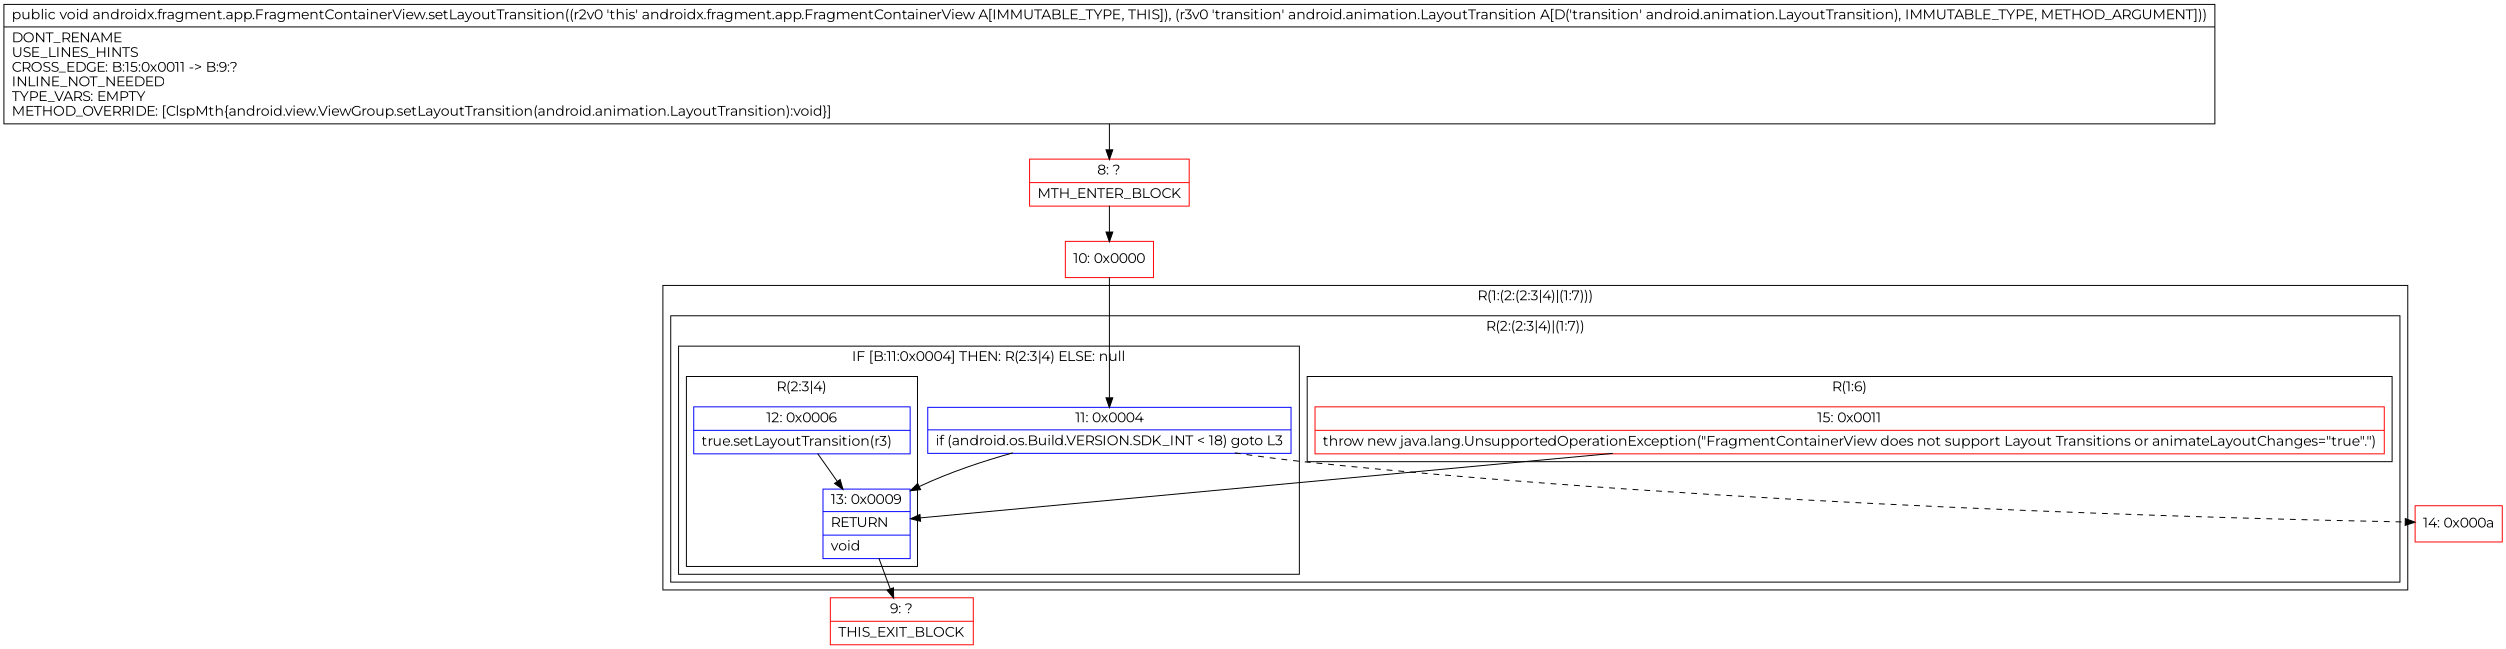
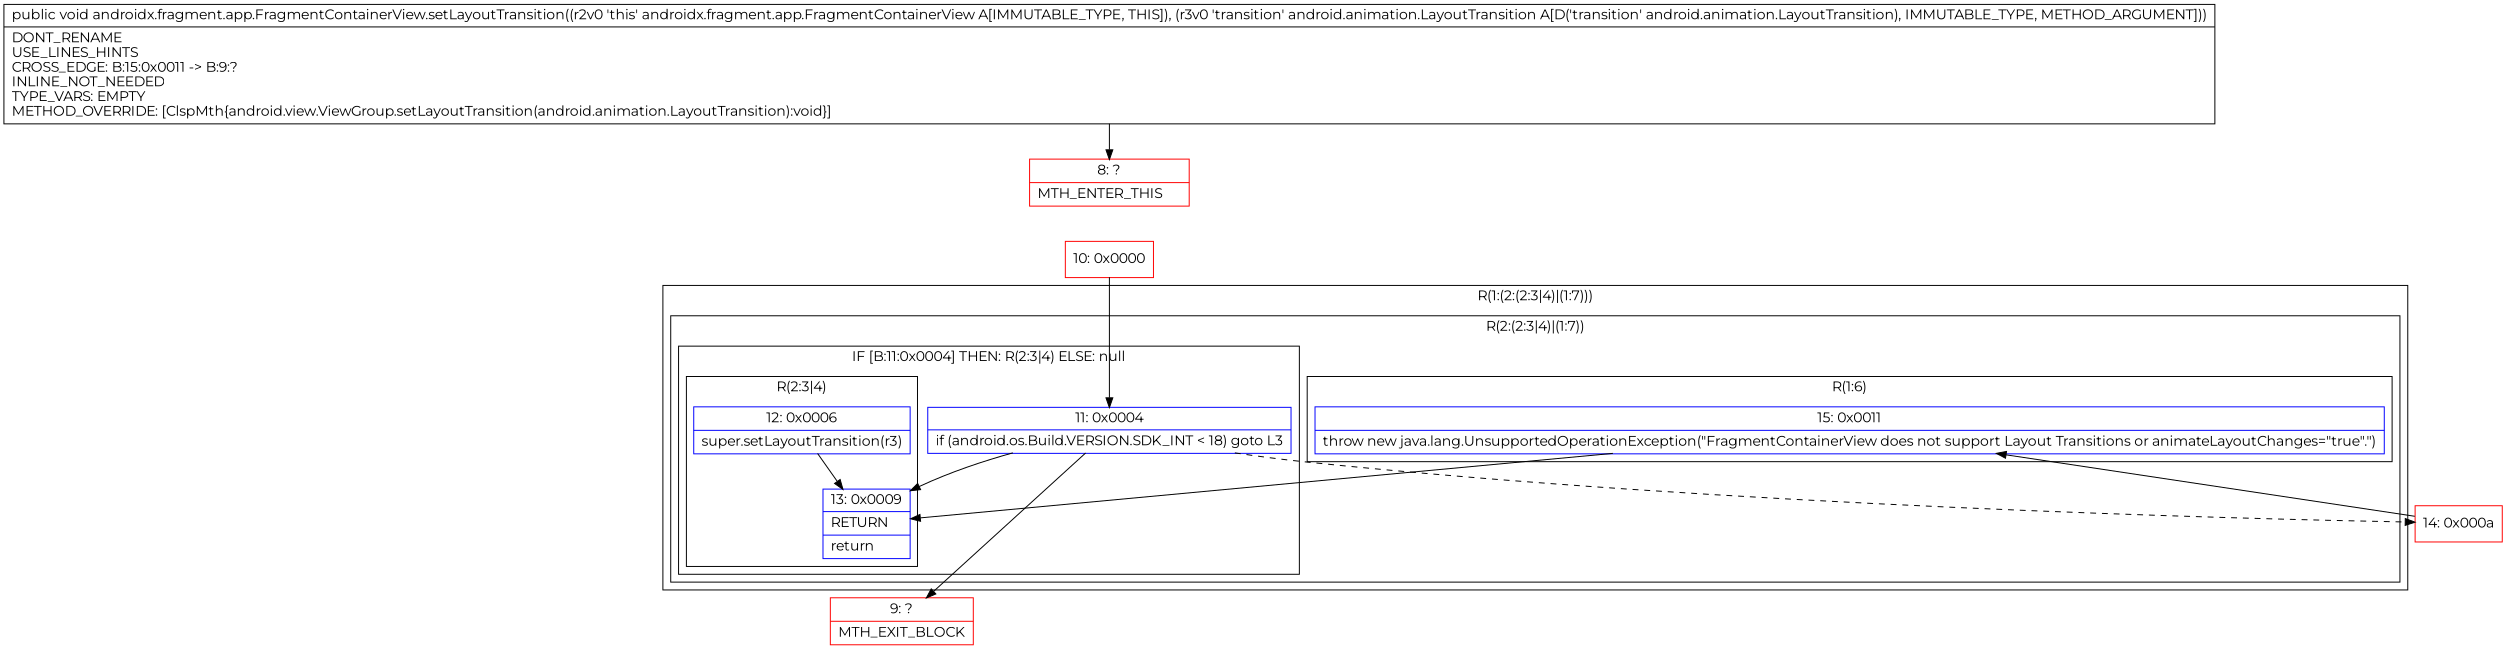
(1109, 194) -> (1100, 194)
(1109, 219) -> none
(1850, 430) -> (1850, 430)
(797, 442) -> (802, 442)
none -> (2210, 486)
(846, 546) -> (853, 546)
(885, 573) -> (1010, 522)
(901, 633) -> (902, 633)
